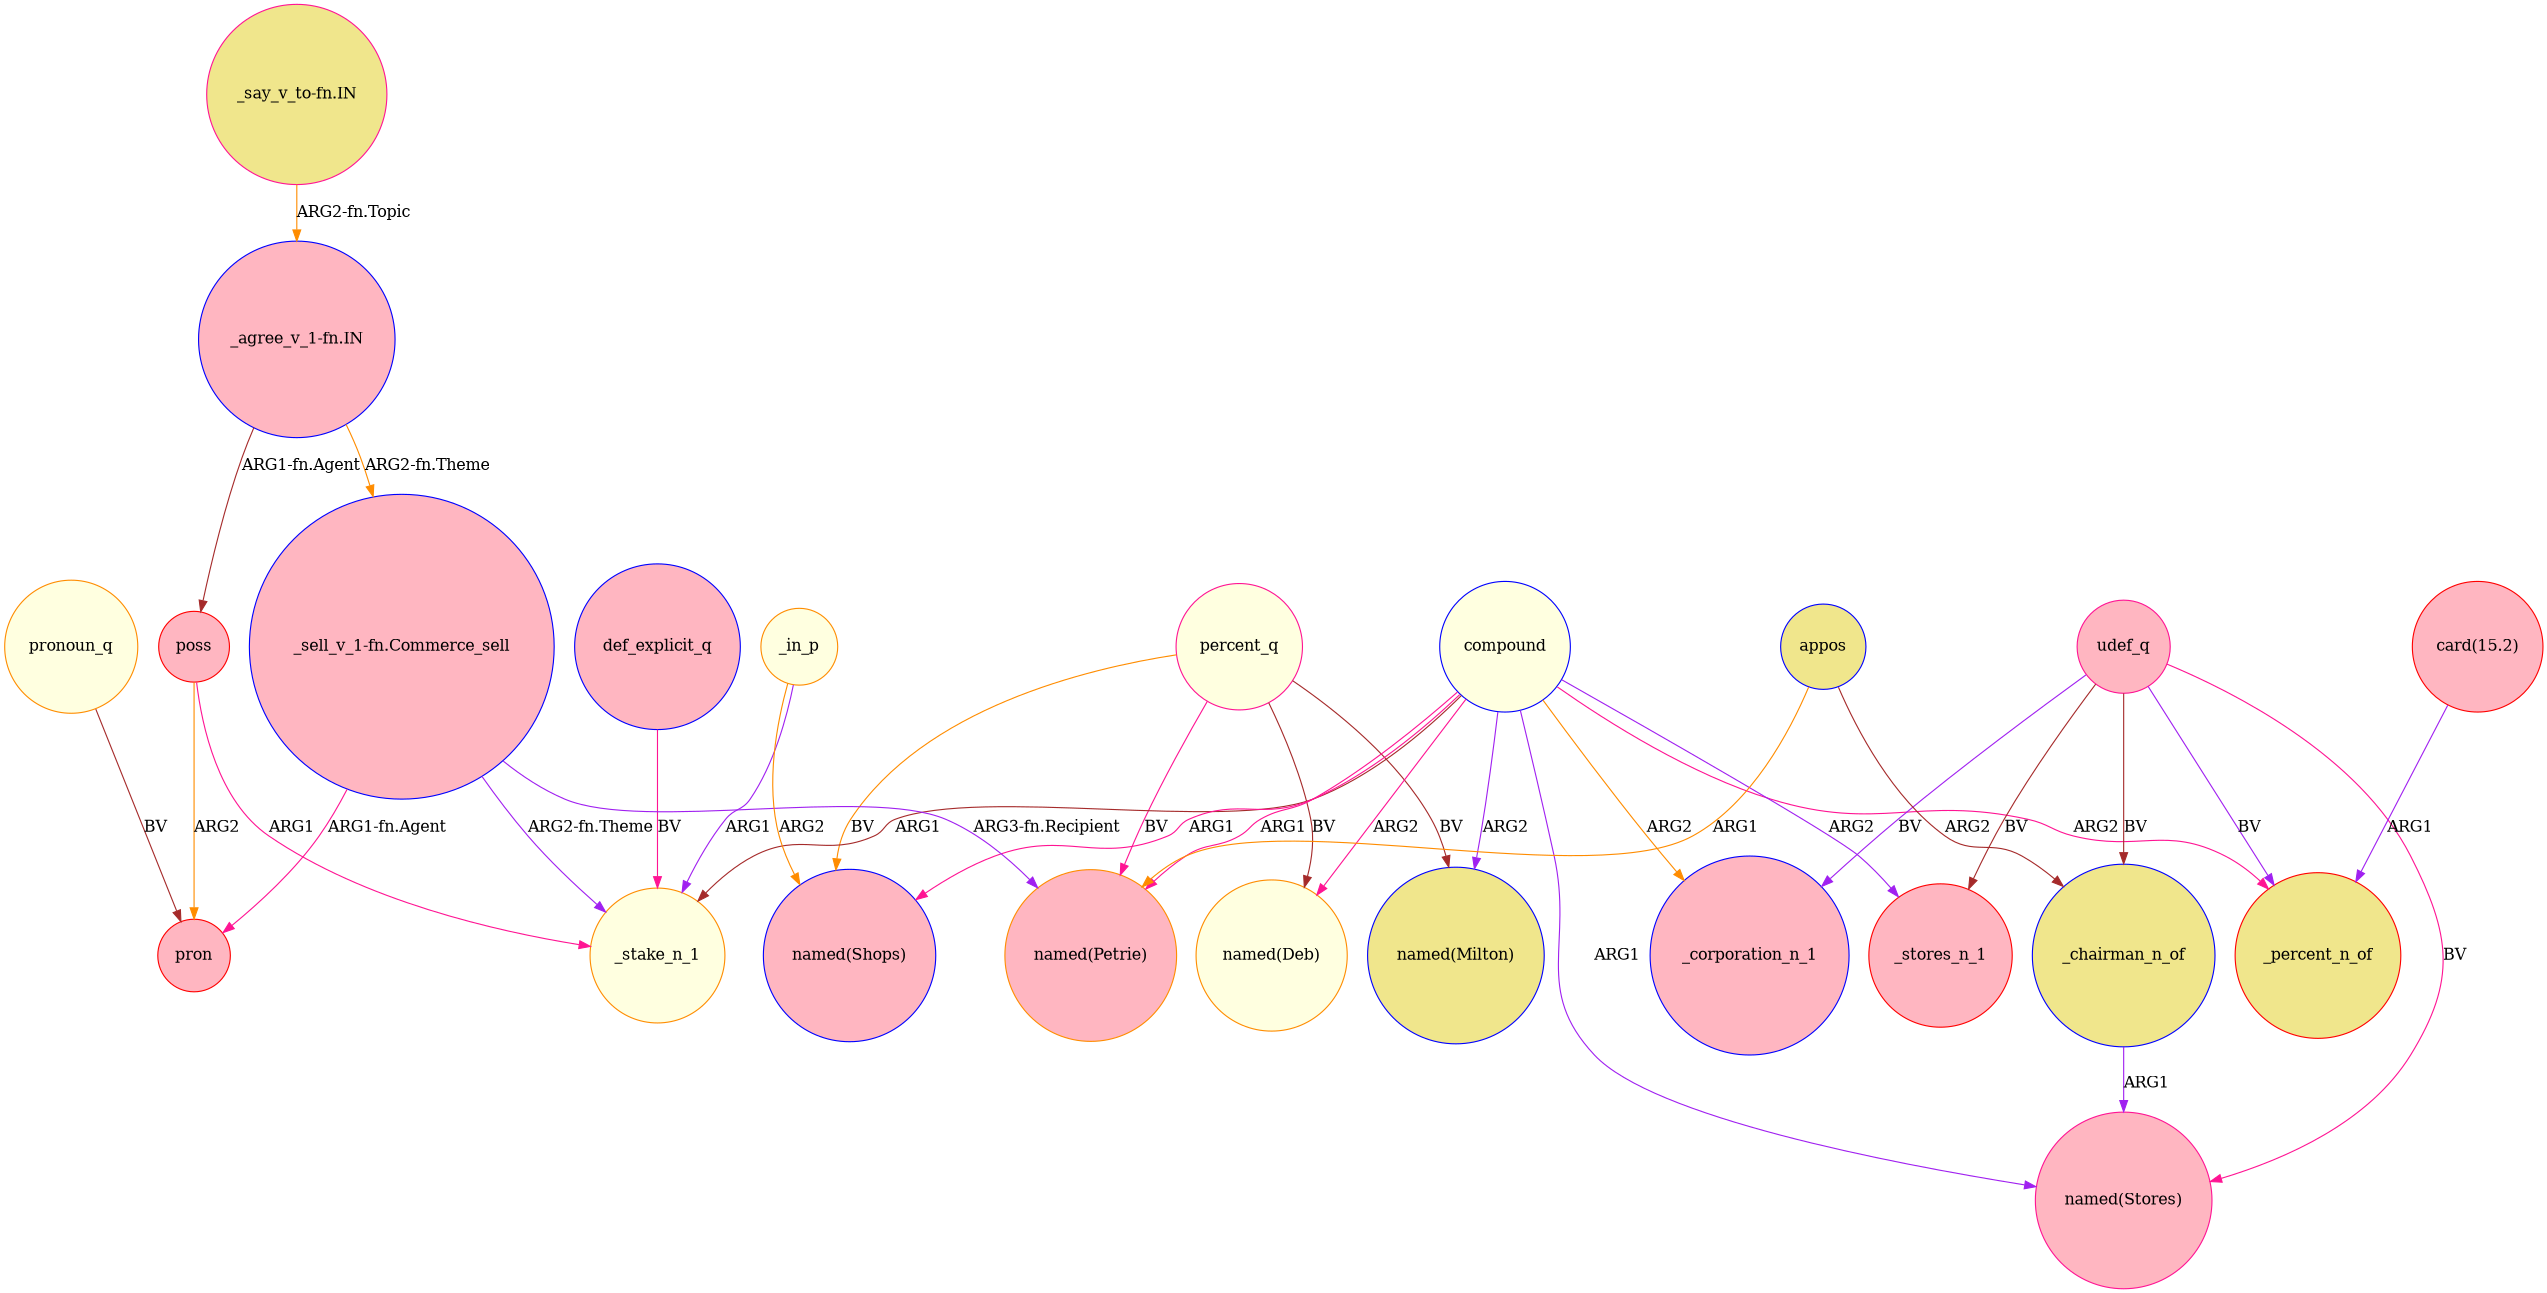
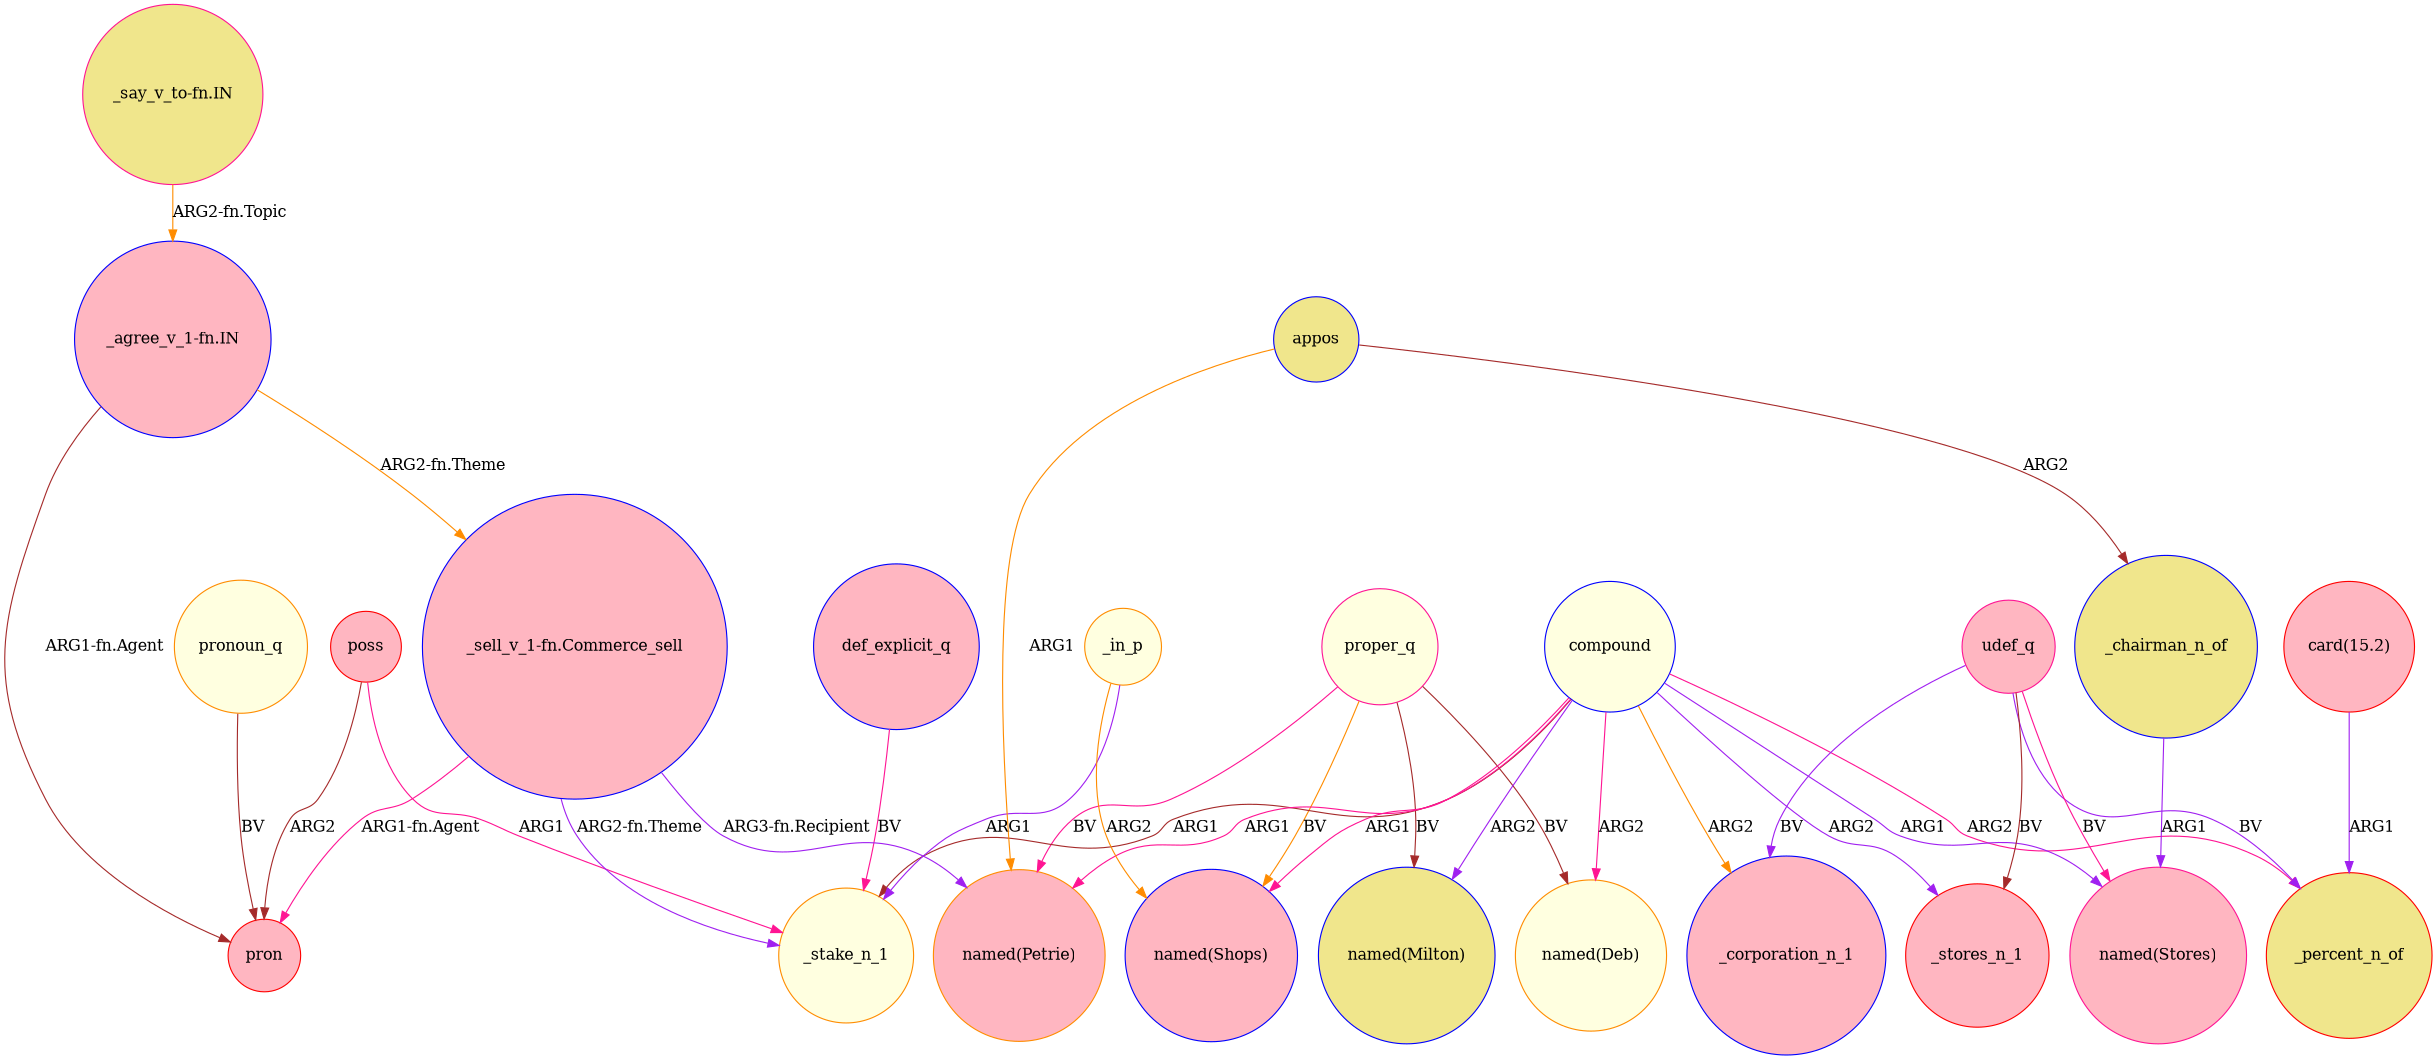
(225, 513) -> (11, 708)
(1239, 647) -> (1380, 647)
(2124, 773) -> none
(194, 795) -> (317, 800)
